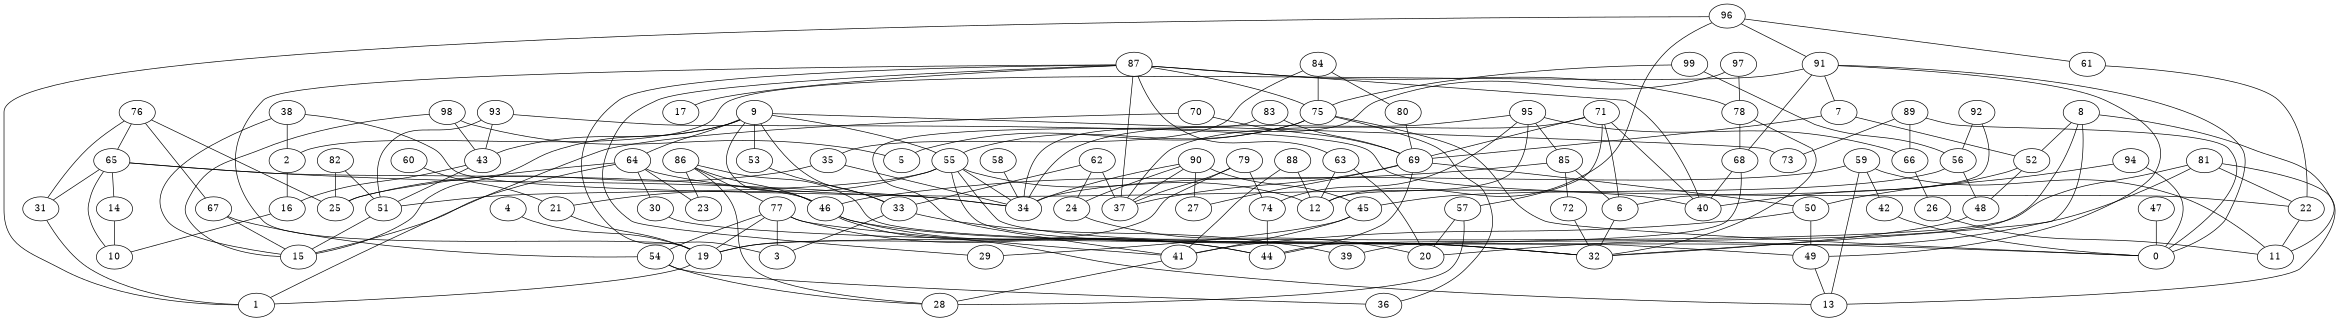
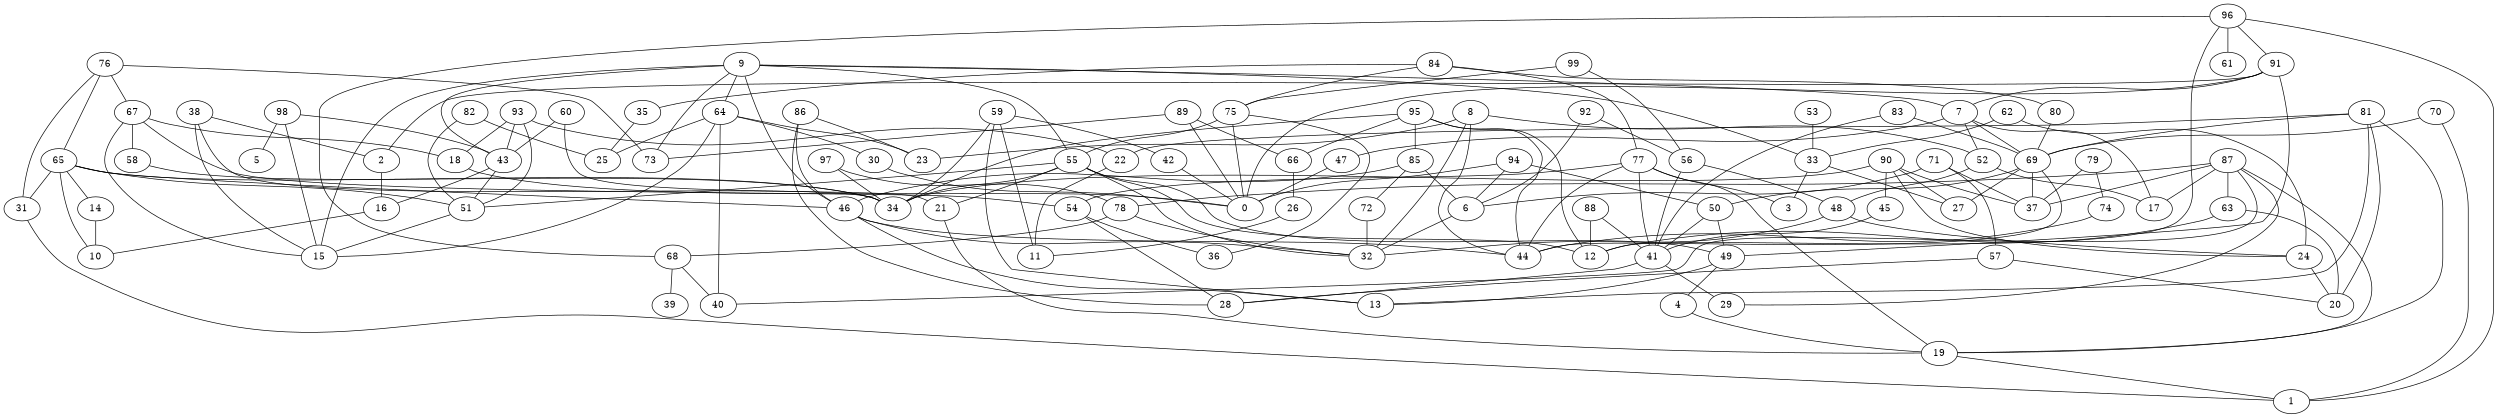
(715, 81) -> none
(1229, 82) -> none
(2245, 85) -> none
(1779, 114) -> (1047, 31)
none -> (2040, 131)
(1523, 133) -> (2205, 127)
(1021, 134) -> none
none -> (537, 135)
none -> (133, 137)
(754, 137) -> (1382, 77)
none -> (1666, 140)
(2258, 151) -> (1225, 145)
none -> (455, 161)
(1652, 161) -> none
(240, 163) -> (380, 77)
(1400, 184) -> (1535, 145)
(729, 185) -> (1592, 92)
(926, 185) -> none
(1109, 185) -> none
none -> (262, 186)
none -> (1486, 189)
(1734, 190) -> (1665, 208)
(1870, 190) -> (2072, 185)
(1123, 233) -> (1866, 178)
(1130, 240) -> none
(984, 241) -> none
none -> (2067, 245)
(1143, 246) -> (1690, 281)
none -> (1702, 281)
